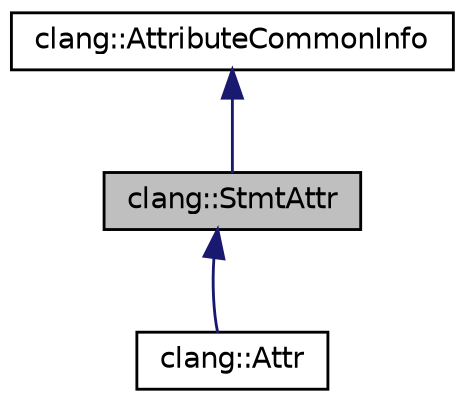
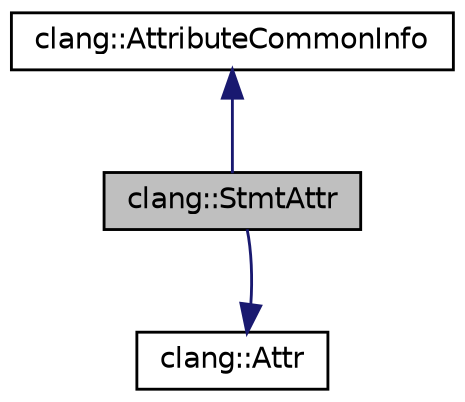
(213, 295) -> (251, 267)
